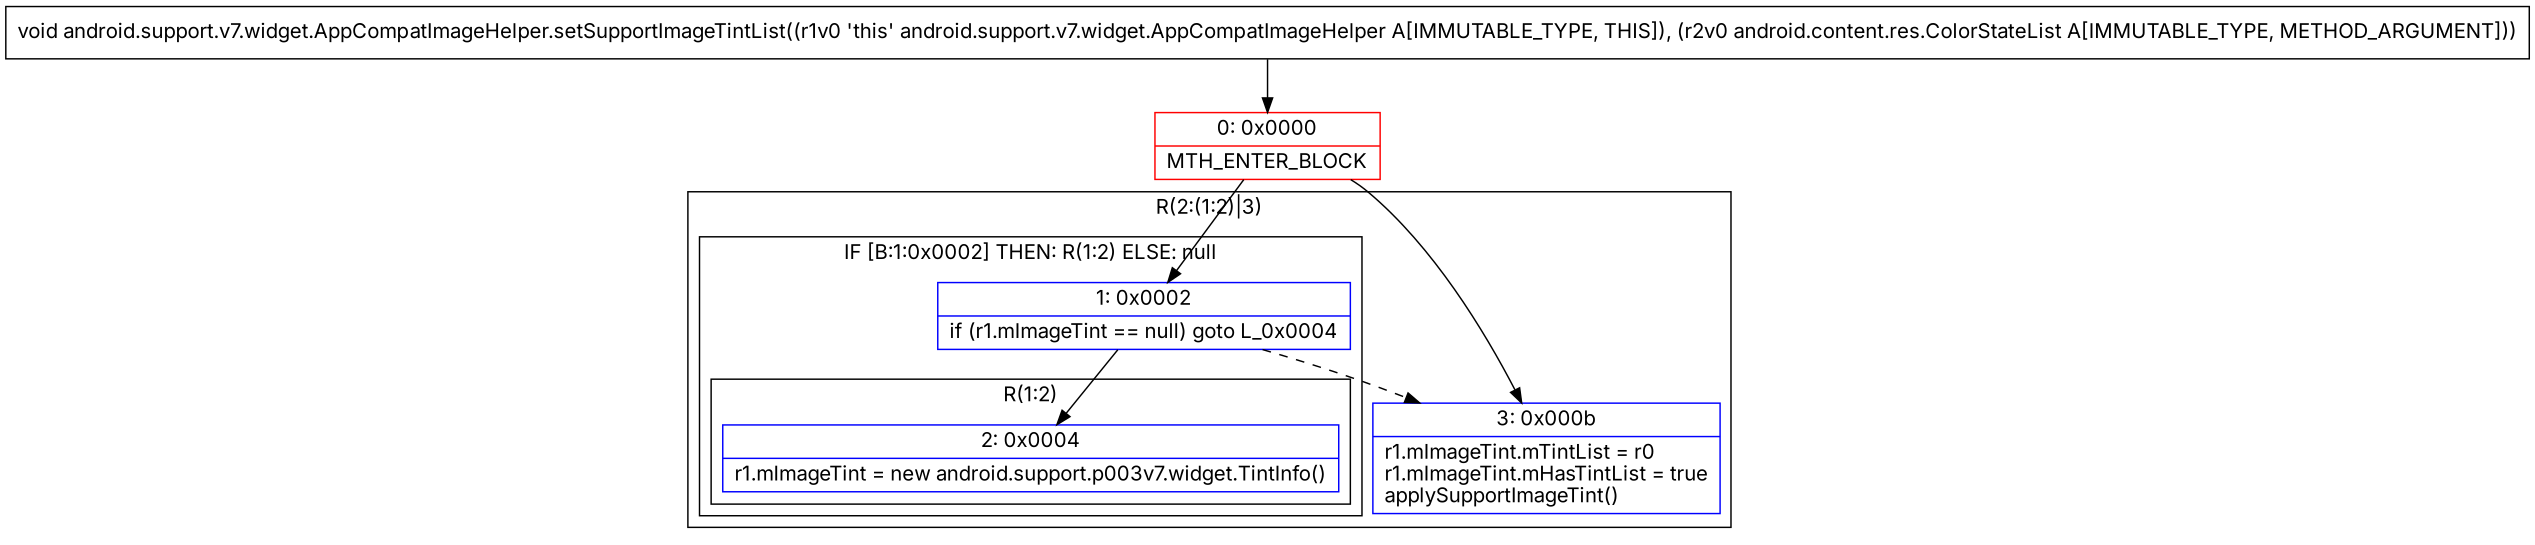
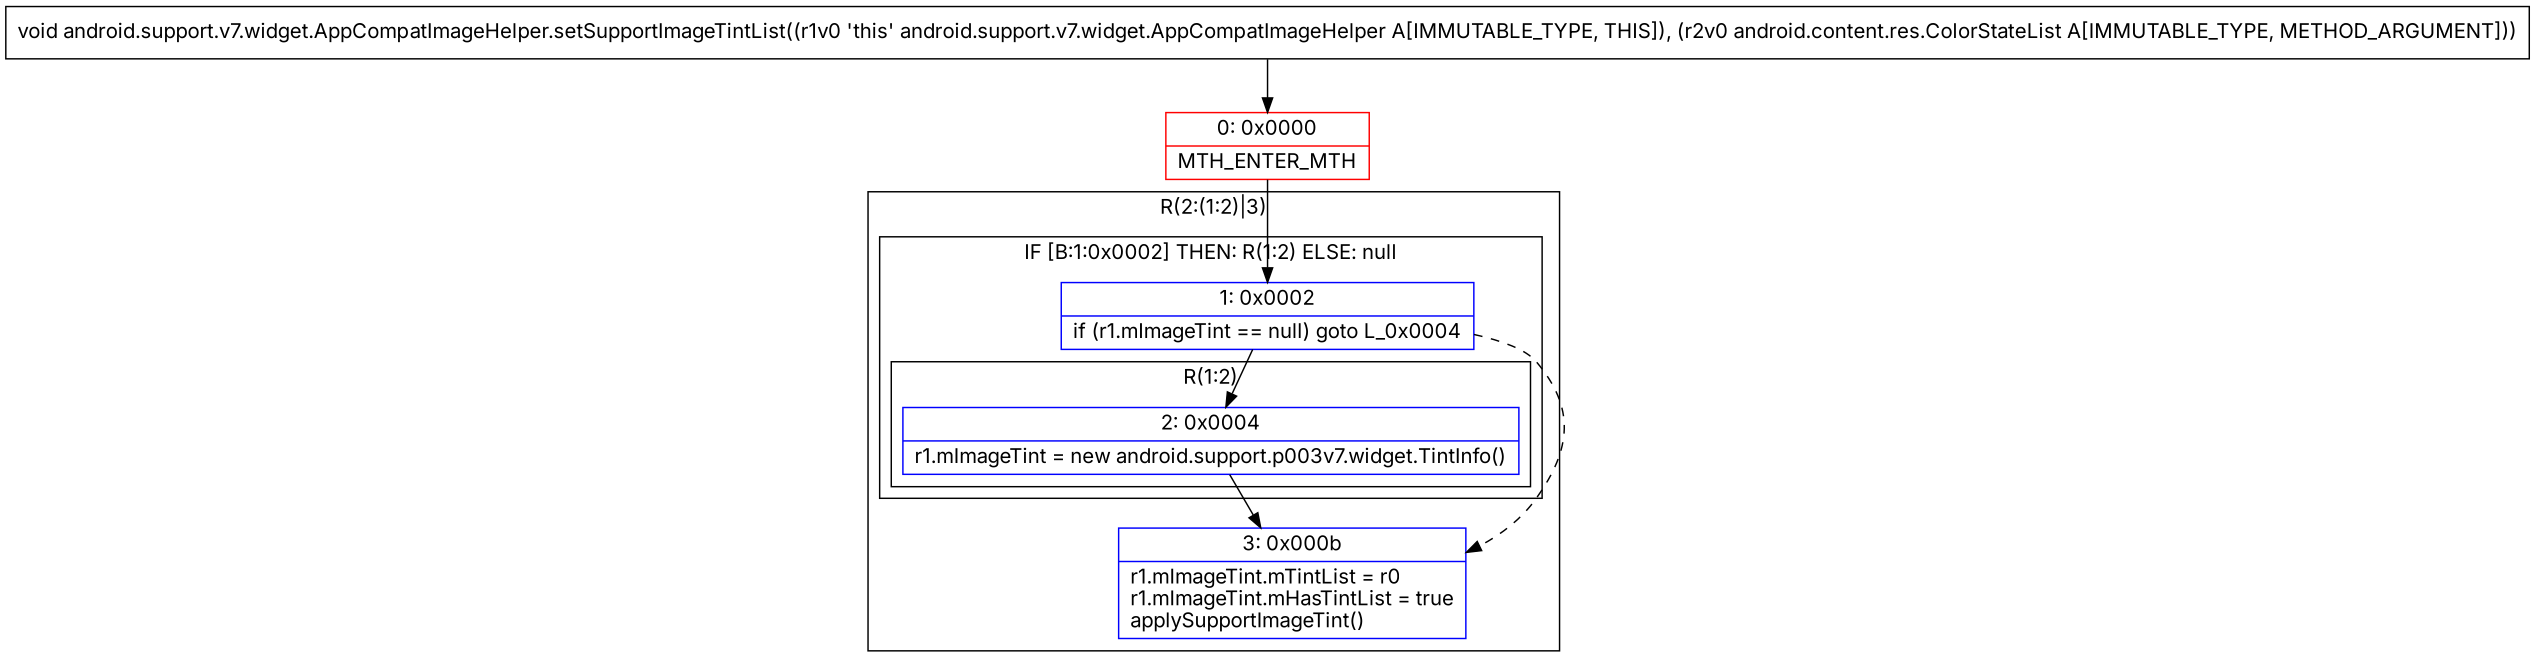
(1268, 162) -> (1268, 162)
(1444, 275) -> (1242, 495)
